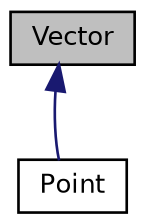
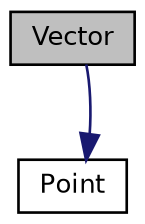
(55, 126) -> (90, 99)
